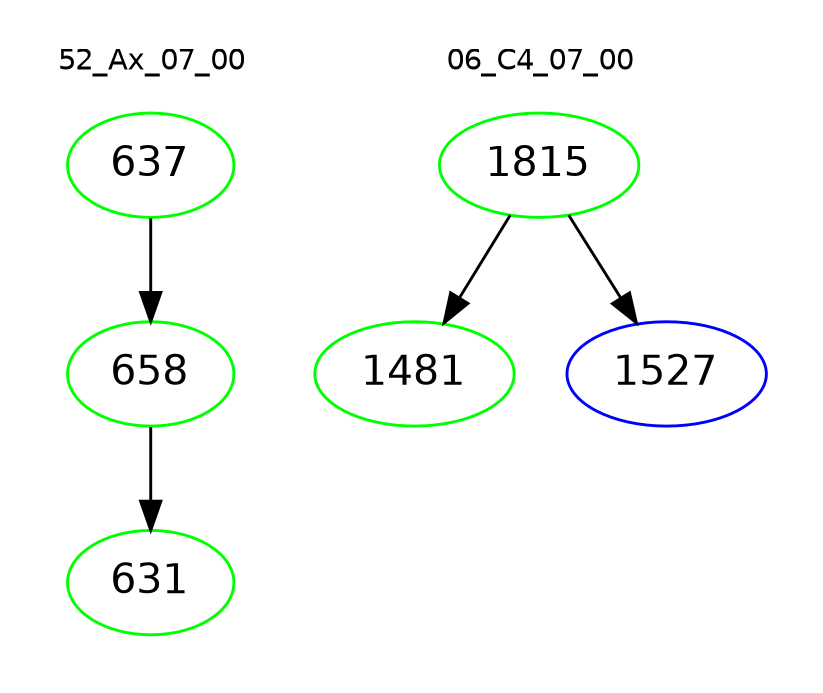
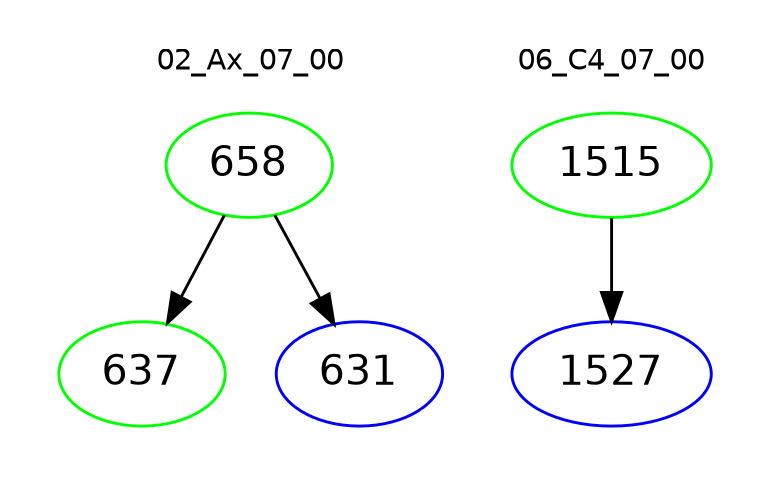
(152, 62) -> (251, 62)
(539, 165) -> (612, 165)
(151, 255) -> (203, 256)
(415, 374) -> none
(151, 583) -> (359, 374)
